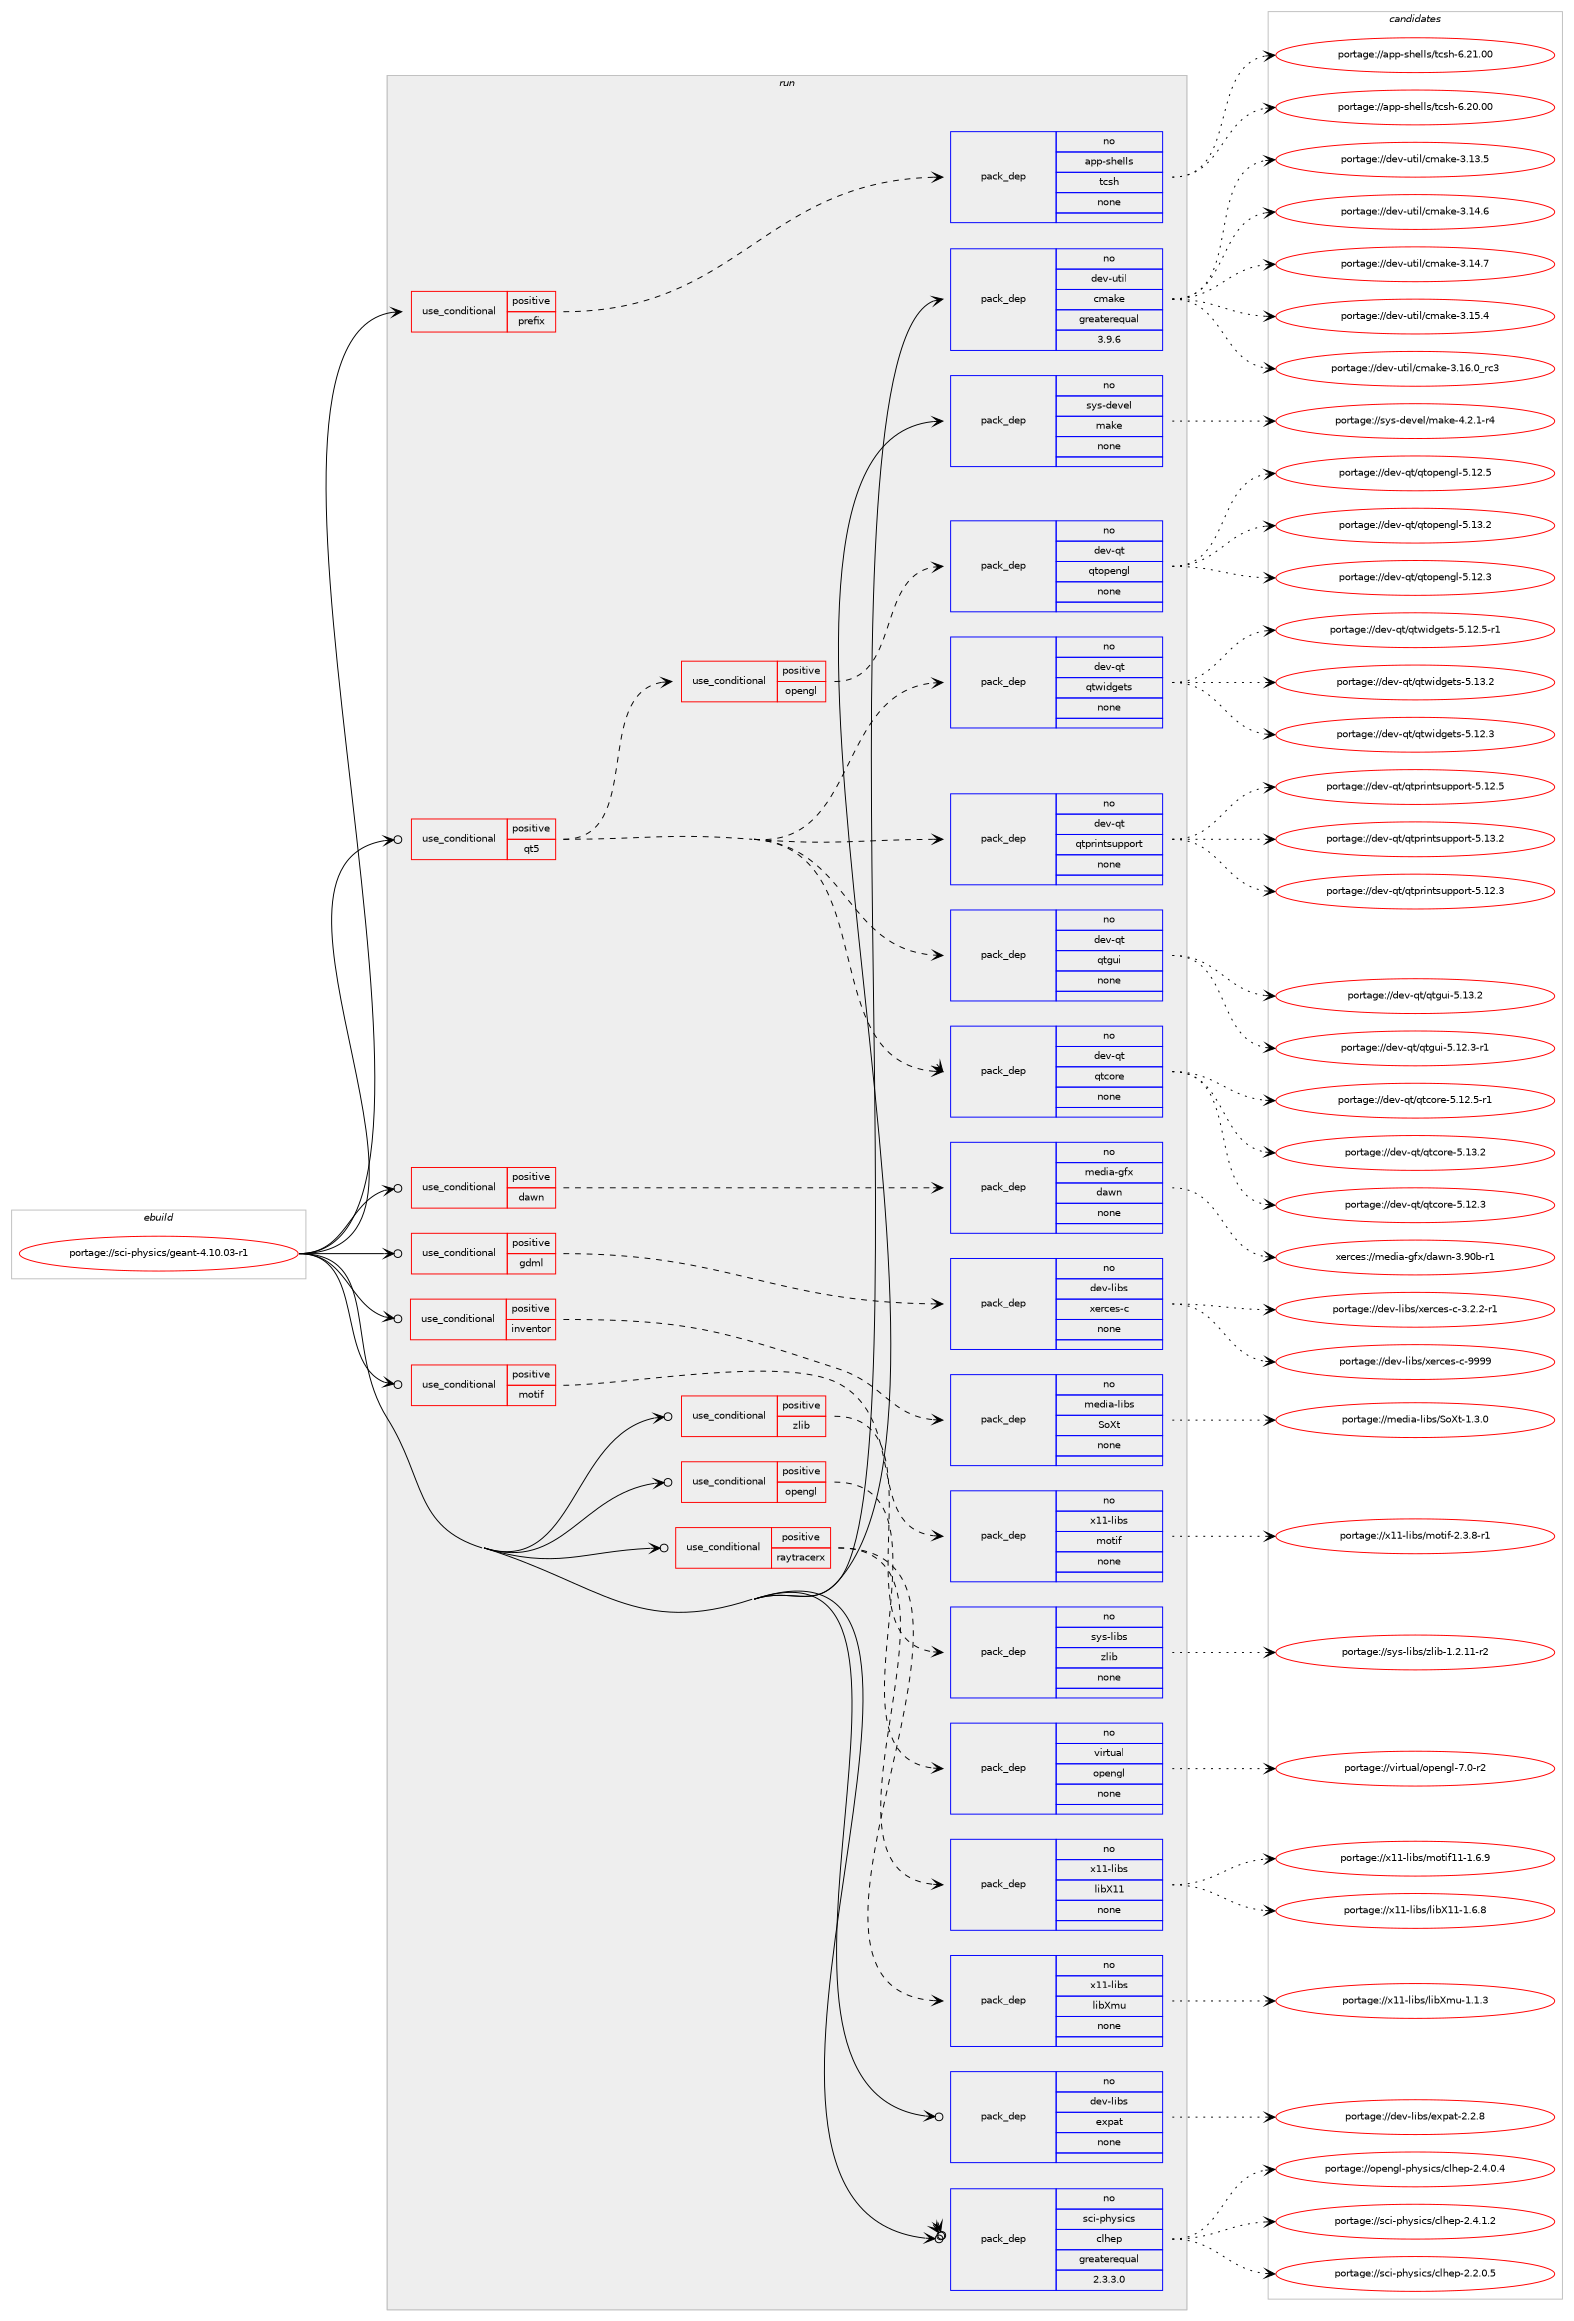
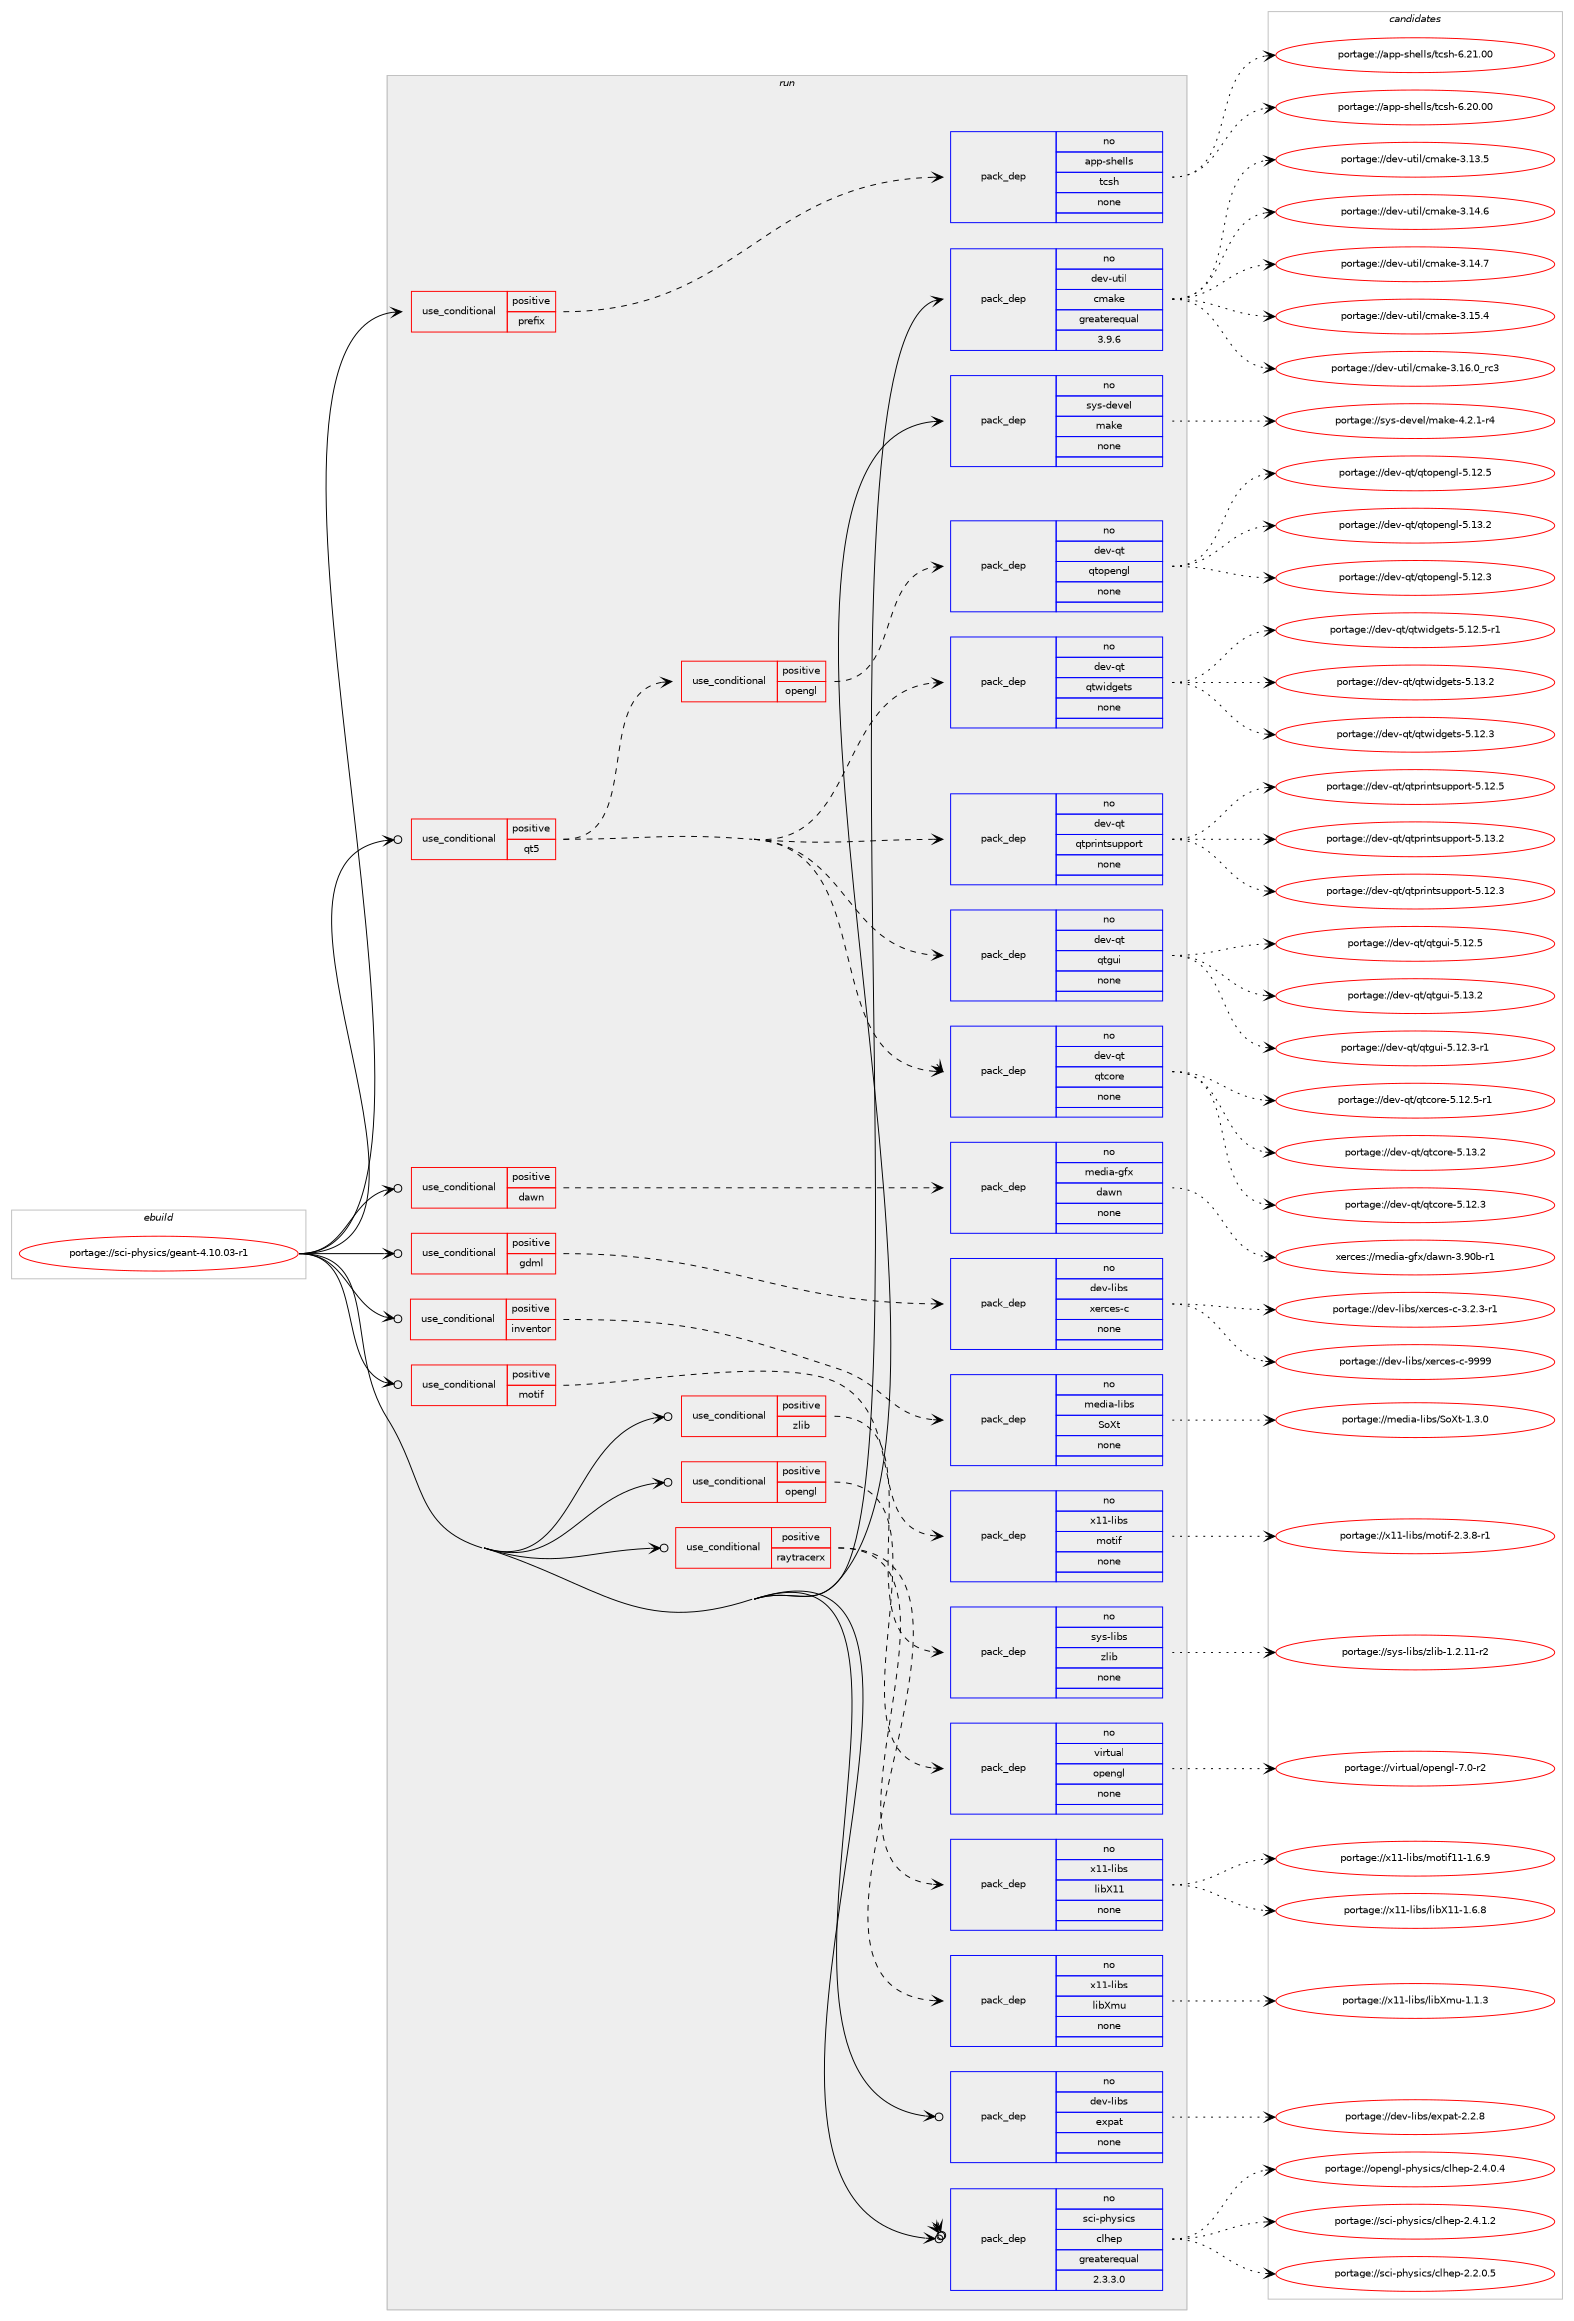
none -> (1415, 944)
(1415, 1310) -> (1415, 1310)
